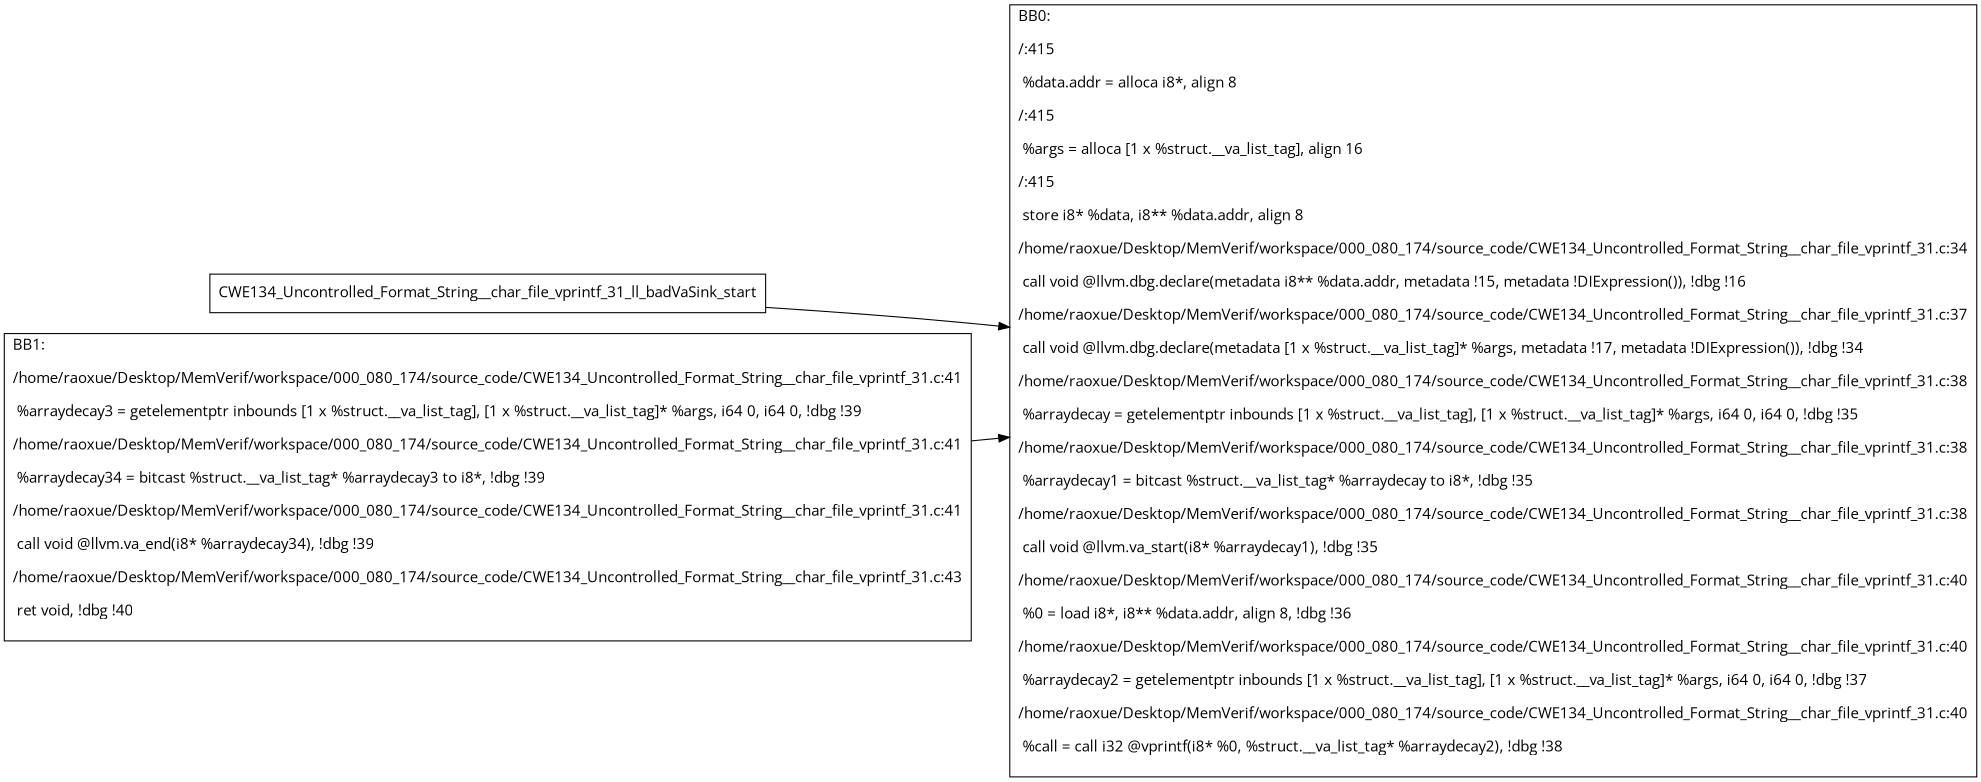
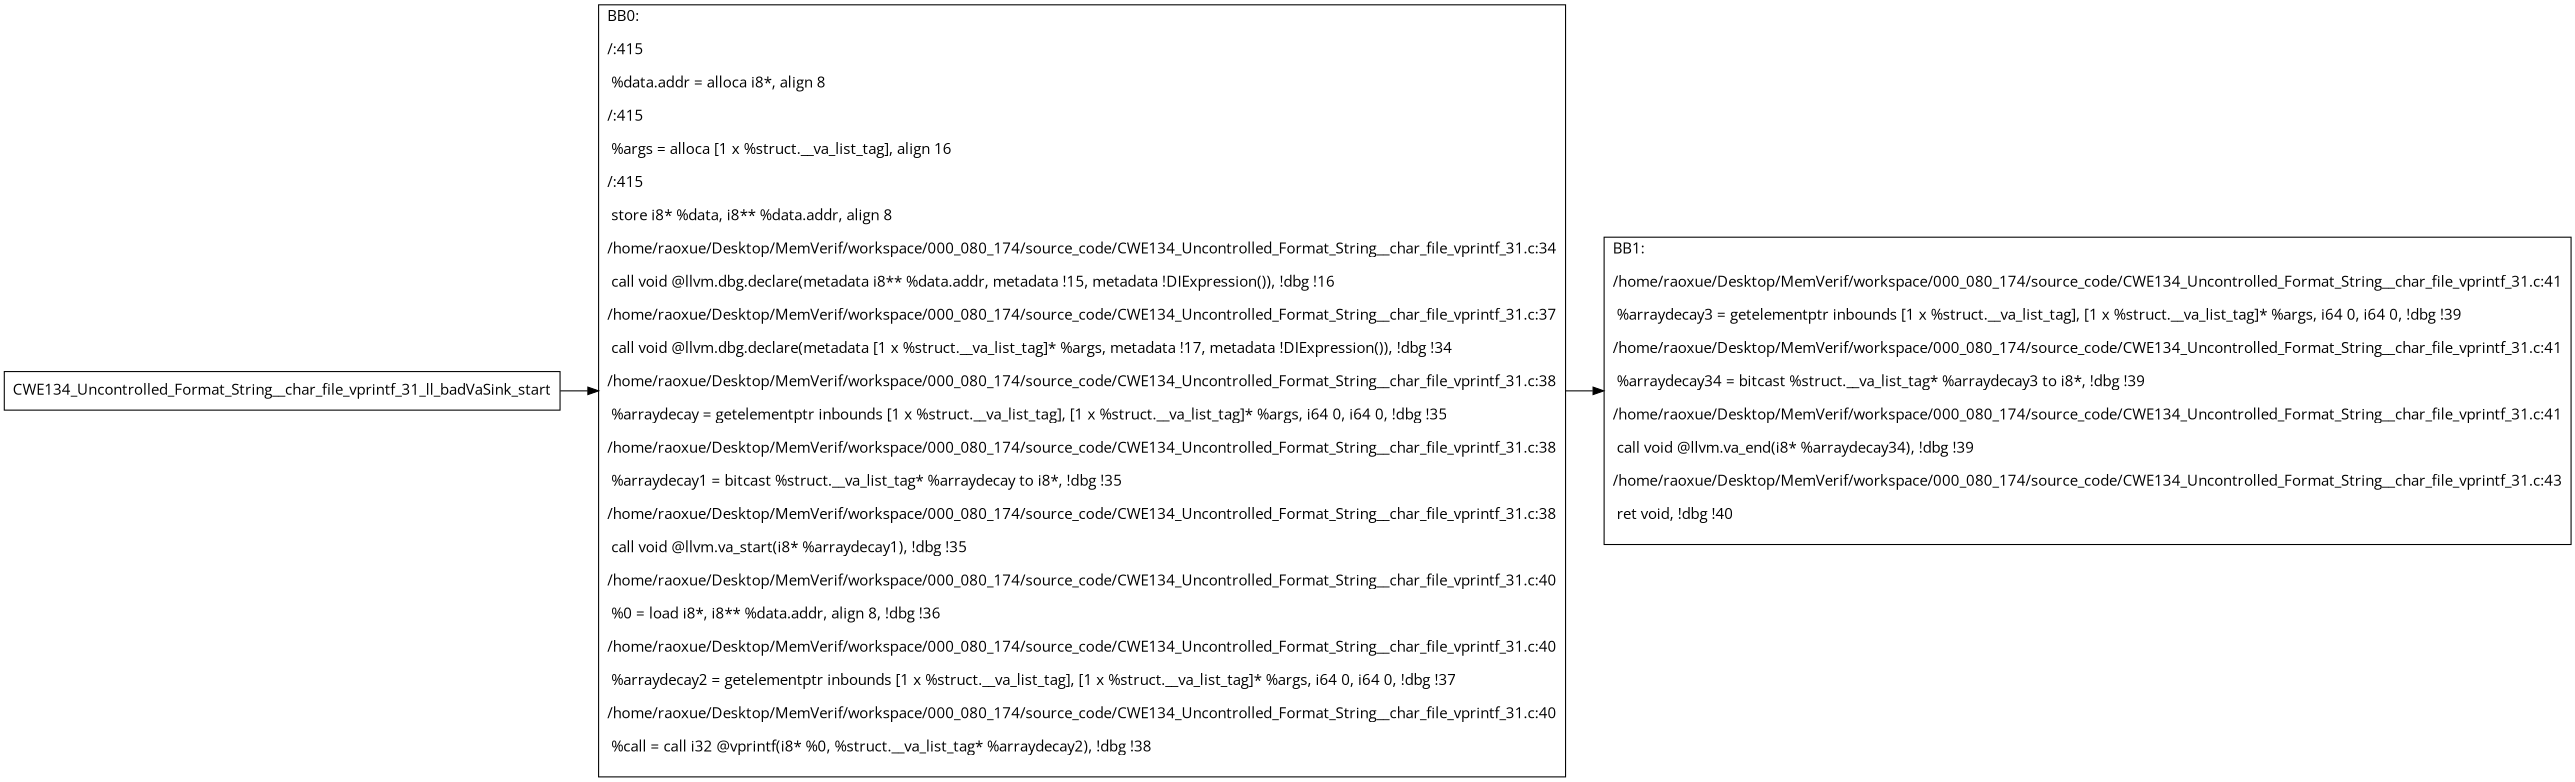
(985, 440) -> (1579, 391)
